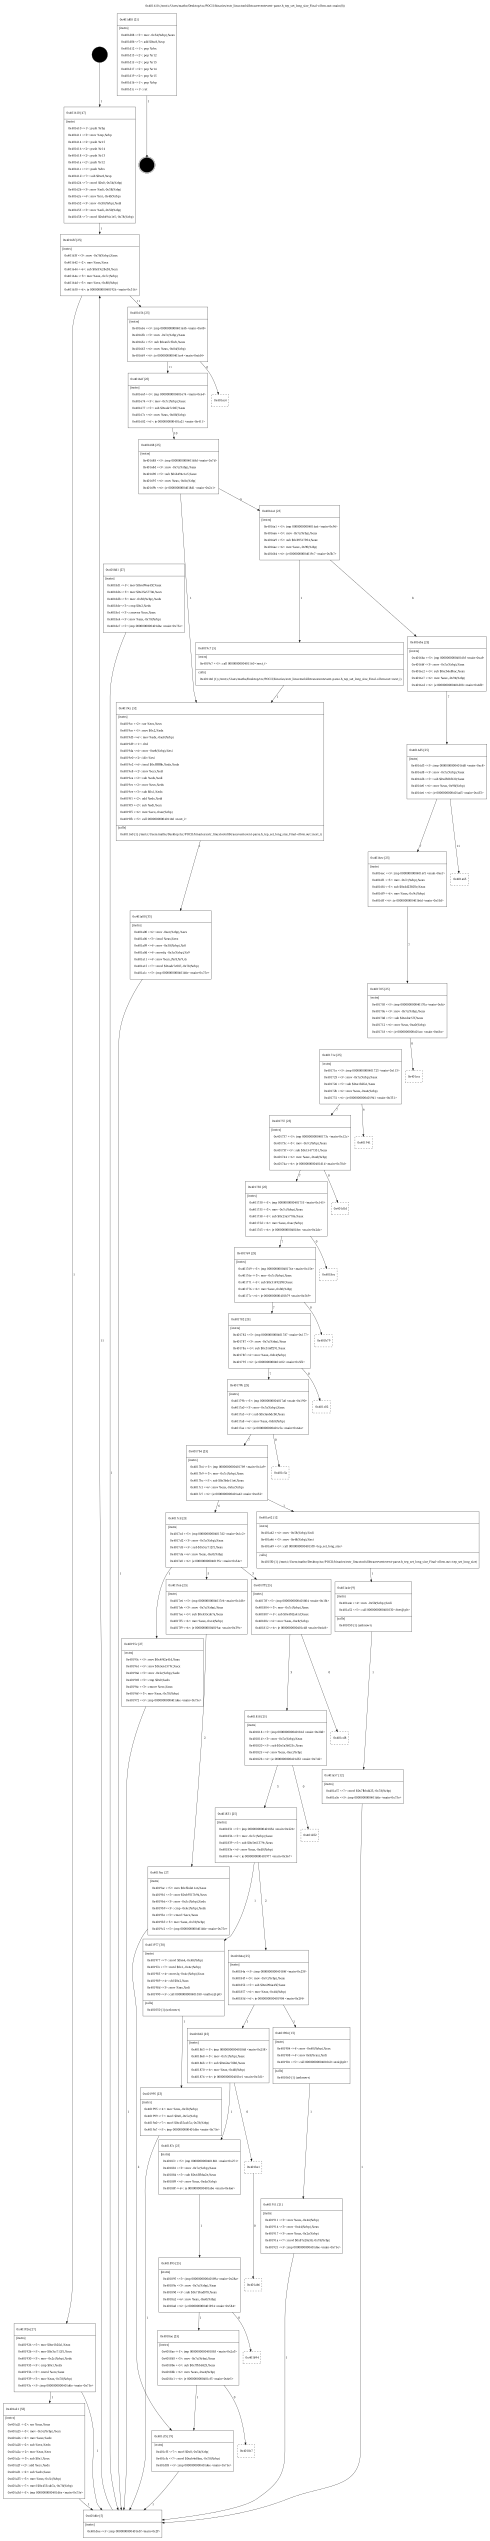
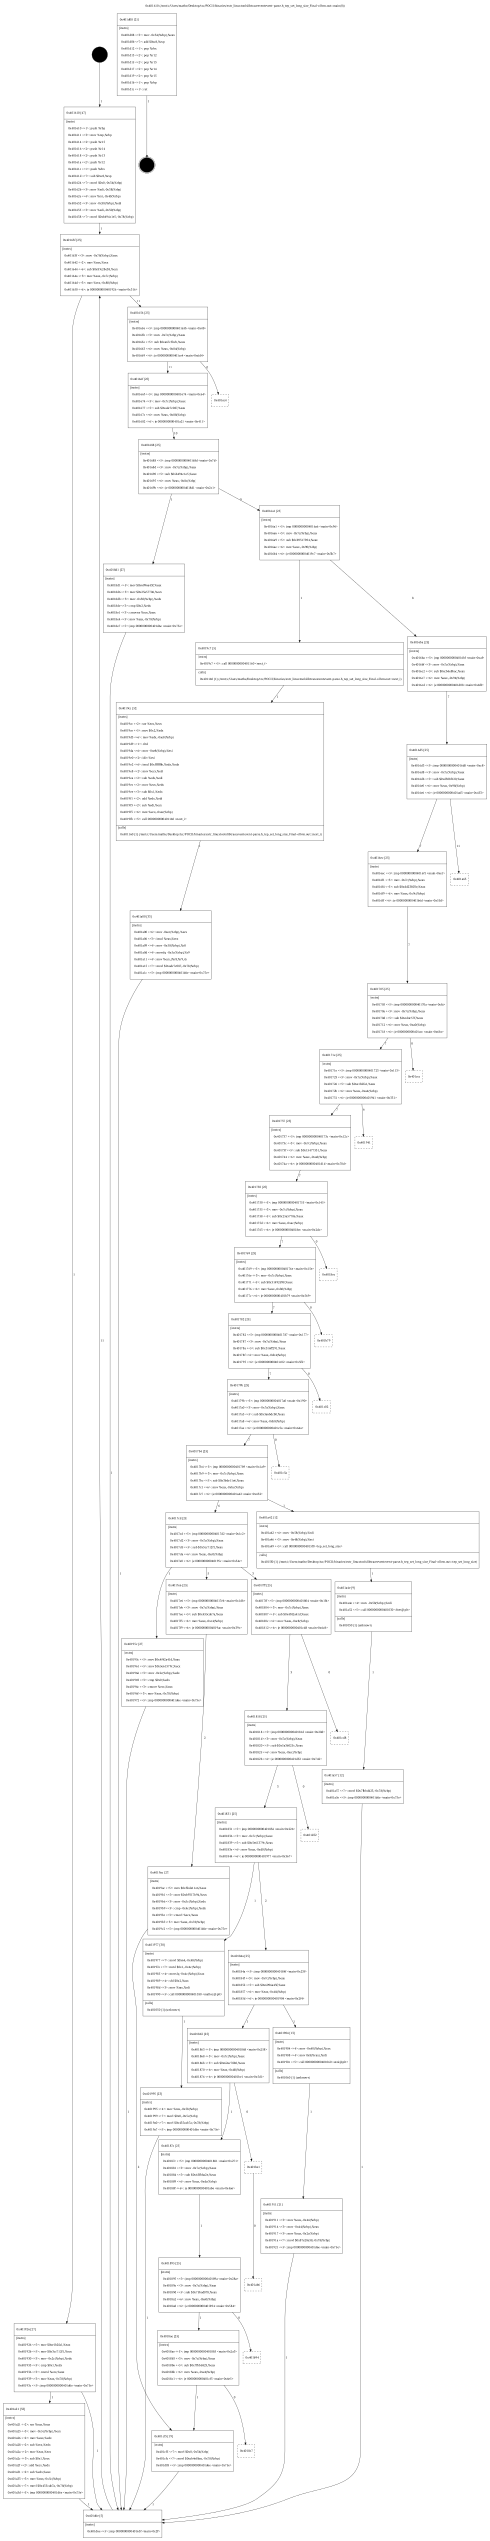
(187, 597) -> (162, 528)
none -> (385, 1043)
(340, 1209) -> none
